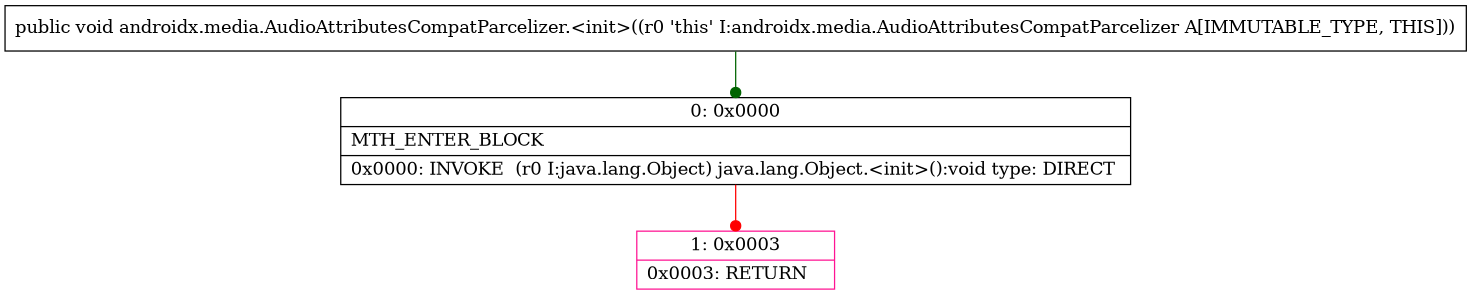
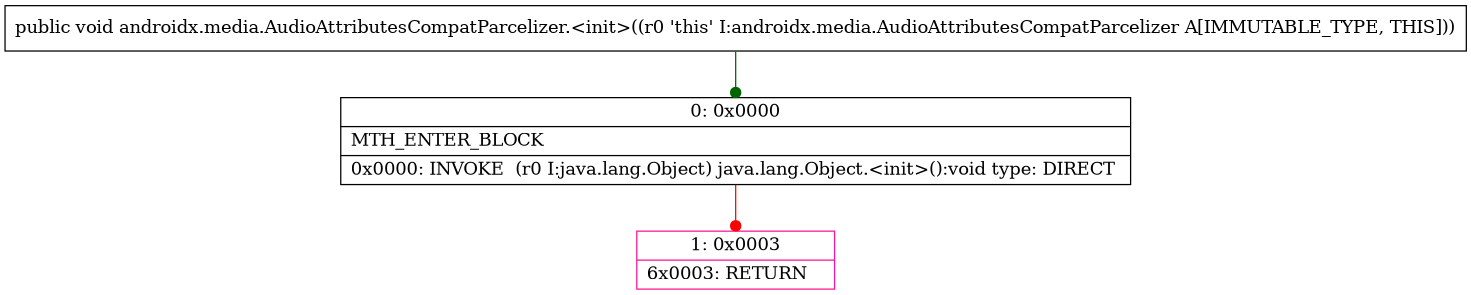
(736, 274) -> (736, 274)
